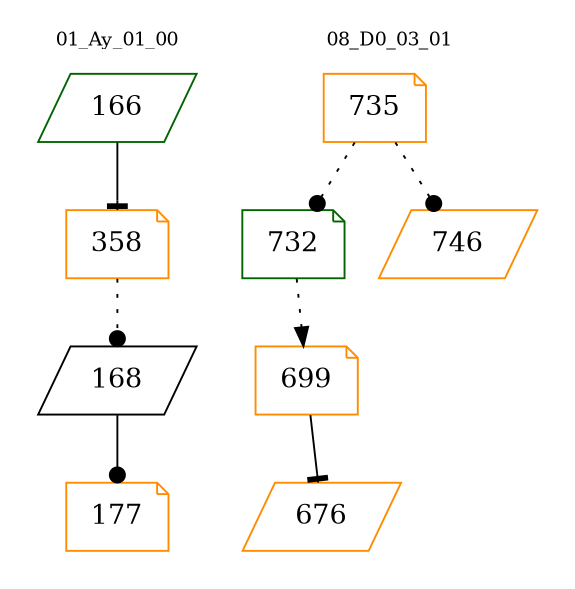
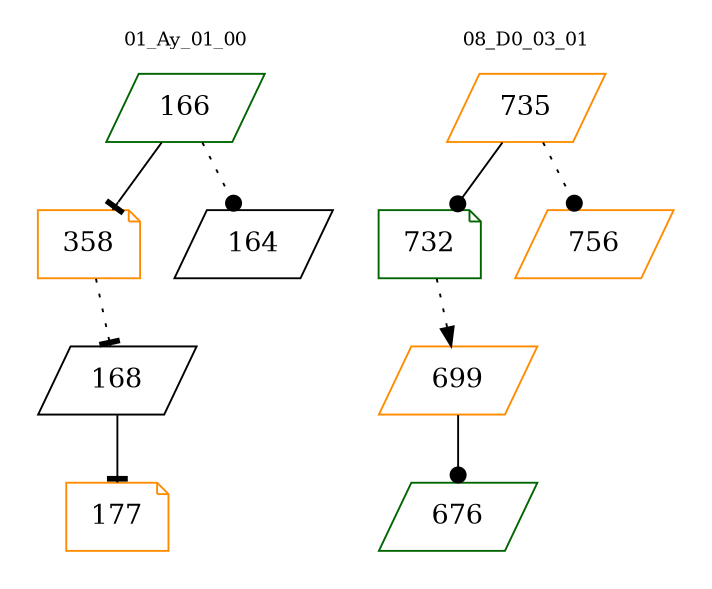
(375, 108) -> (526, 108)
(338, 170) -> (482, 170)
none -> (254, 244)
(458, 244) -> (594, 244)
(117, 305) -> (102, 308)
(307, 381) -> (458, 381)
(117, 441) -> (117, 444)
(314, 444) -> (458, 441)
(322, 517) -> (458, 517)
